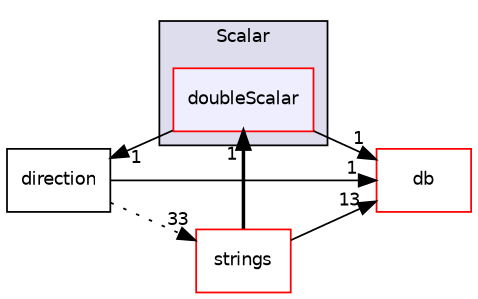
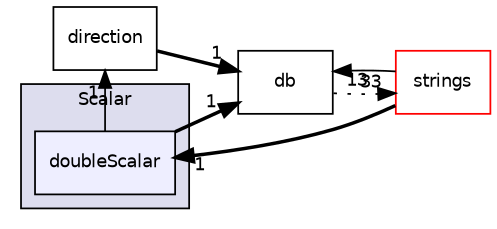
(243, 100) -> (105, 163)
(339, 143) -> (201, 120)
(228, 180) -> (189, 59)
(424, 180) -> (285, 82)
(145, 218) -> (356, 94)
